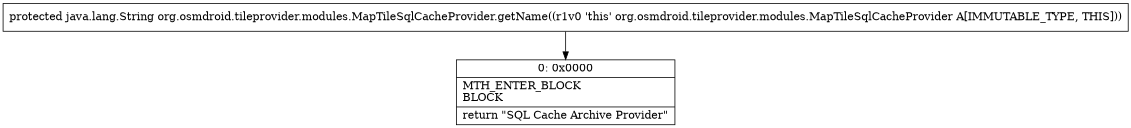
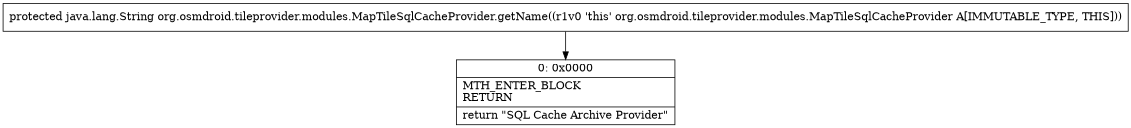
(483, 98) -> (488, 98)
